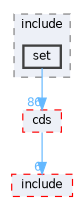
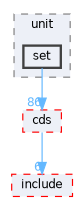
(42, 25) -> (42, 25)
